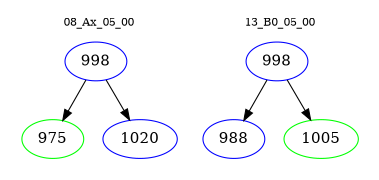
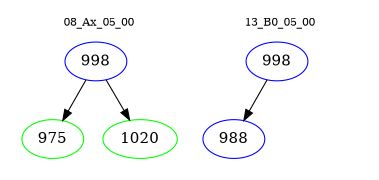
(140, 139) -> (140, 139)
(321, 139) -> none
